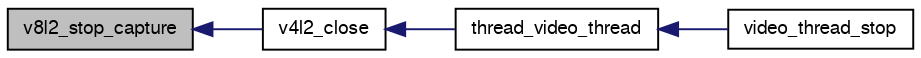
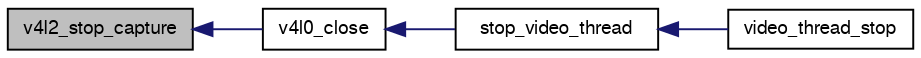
(100, 29) -> (100, 29)
(324, 29) -> (324, 29)
(557, 29) -> (557, 29)
